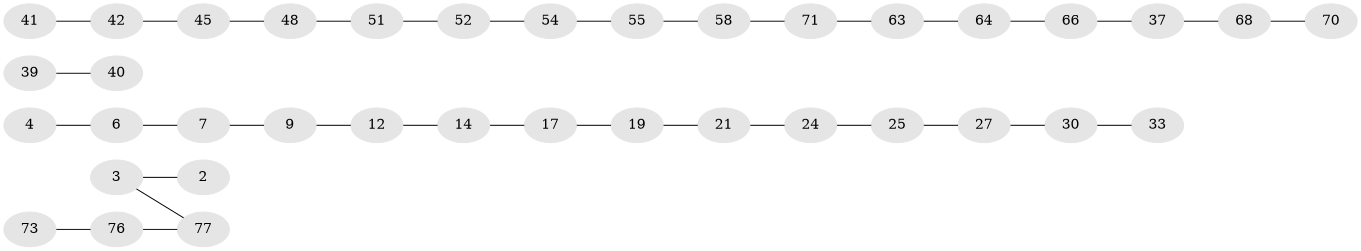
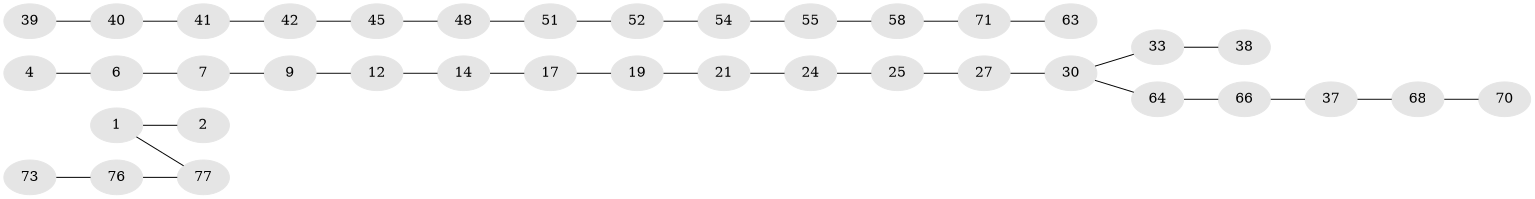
none -> (160, 21)
(941, 21) -> (1114, 86)
none -> (1244, 47)
(117, 177) -> (117, 125)
